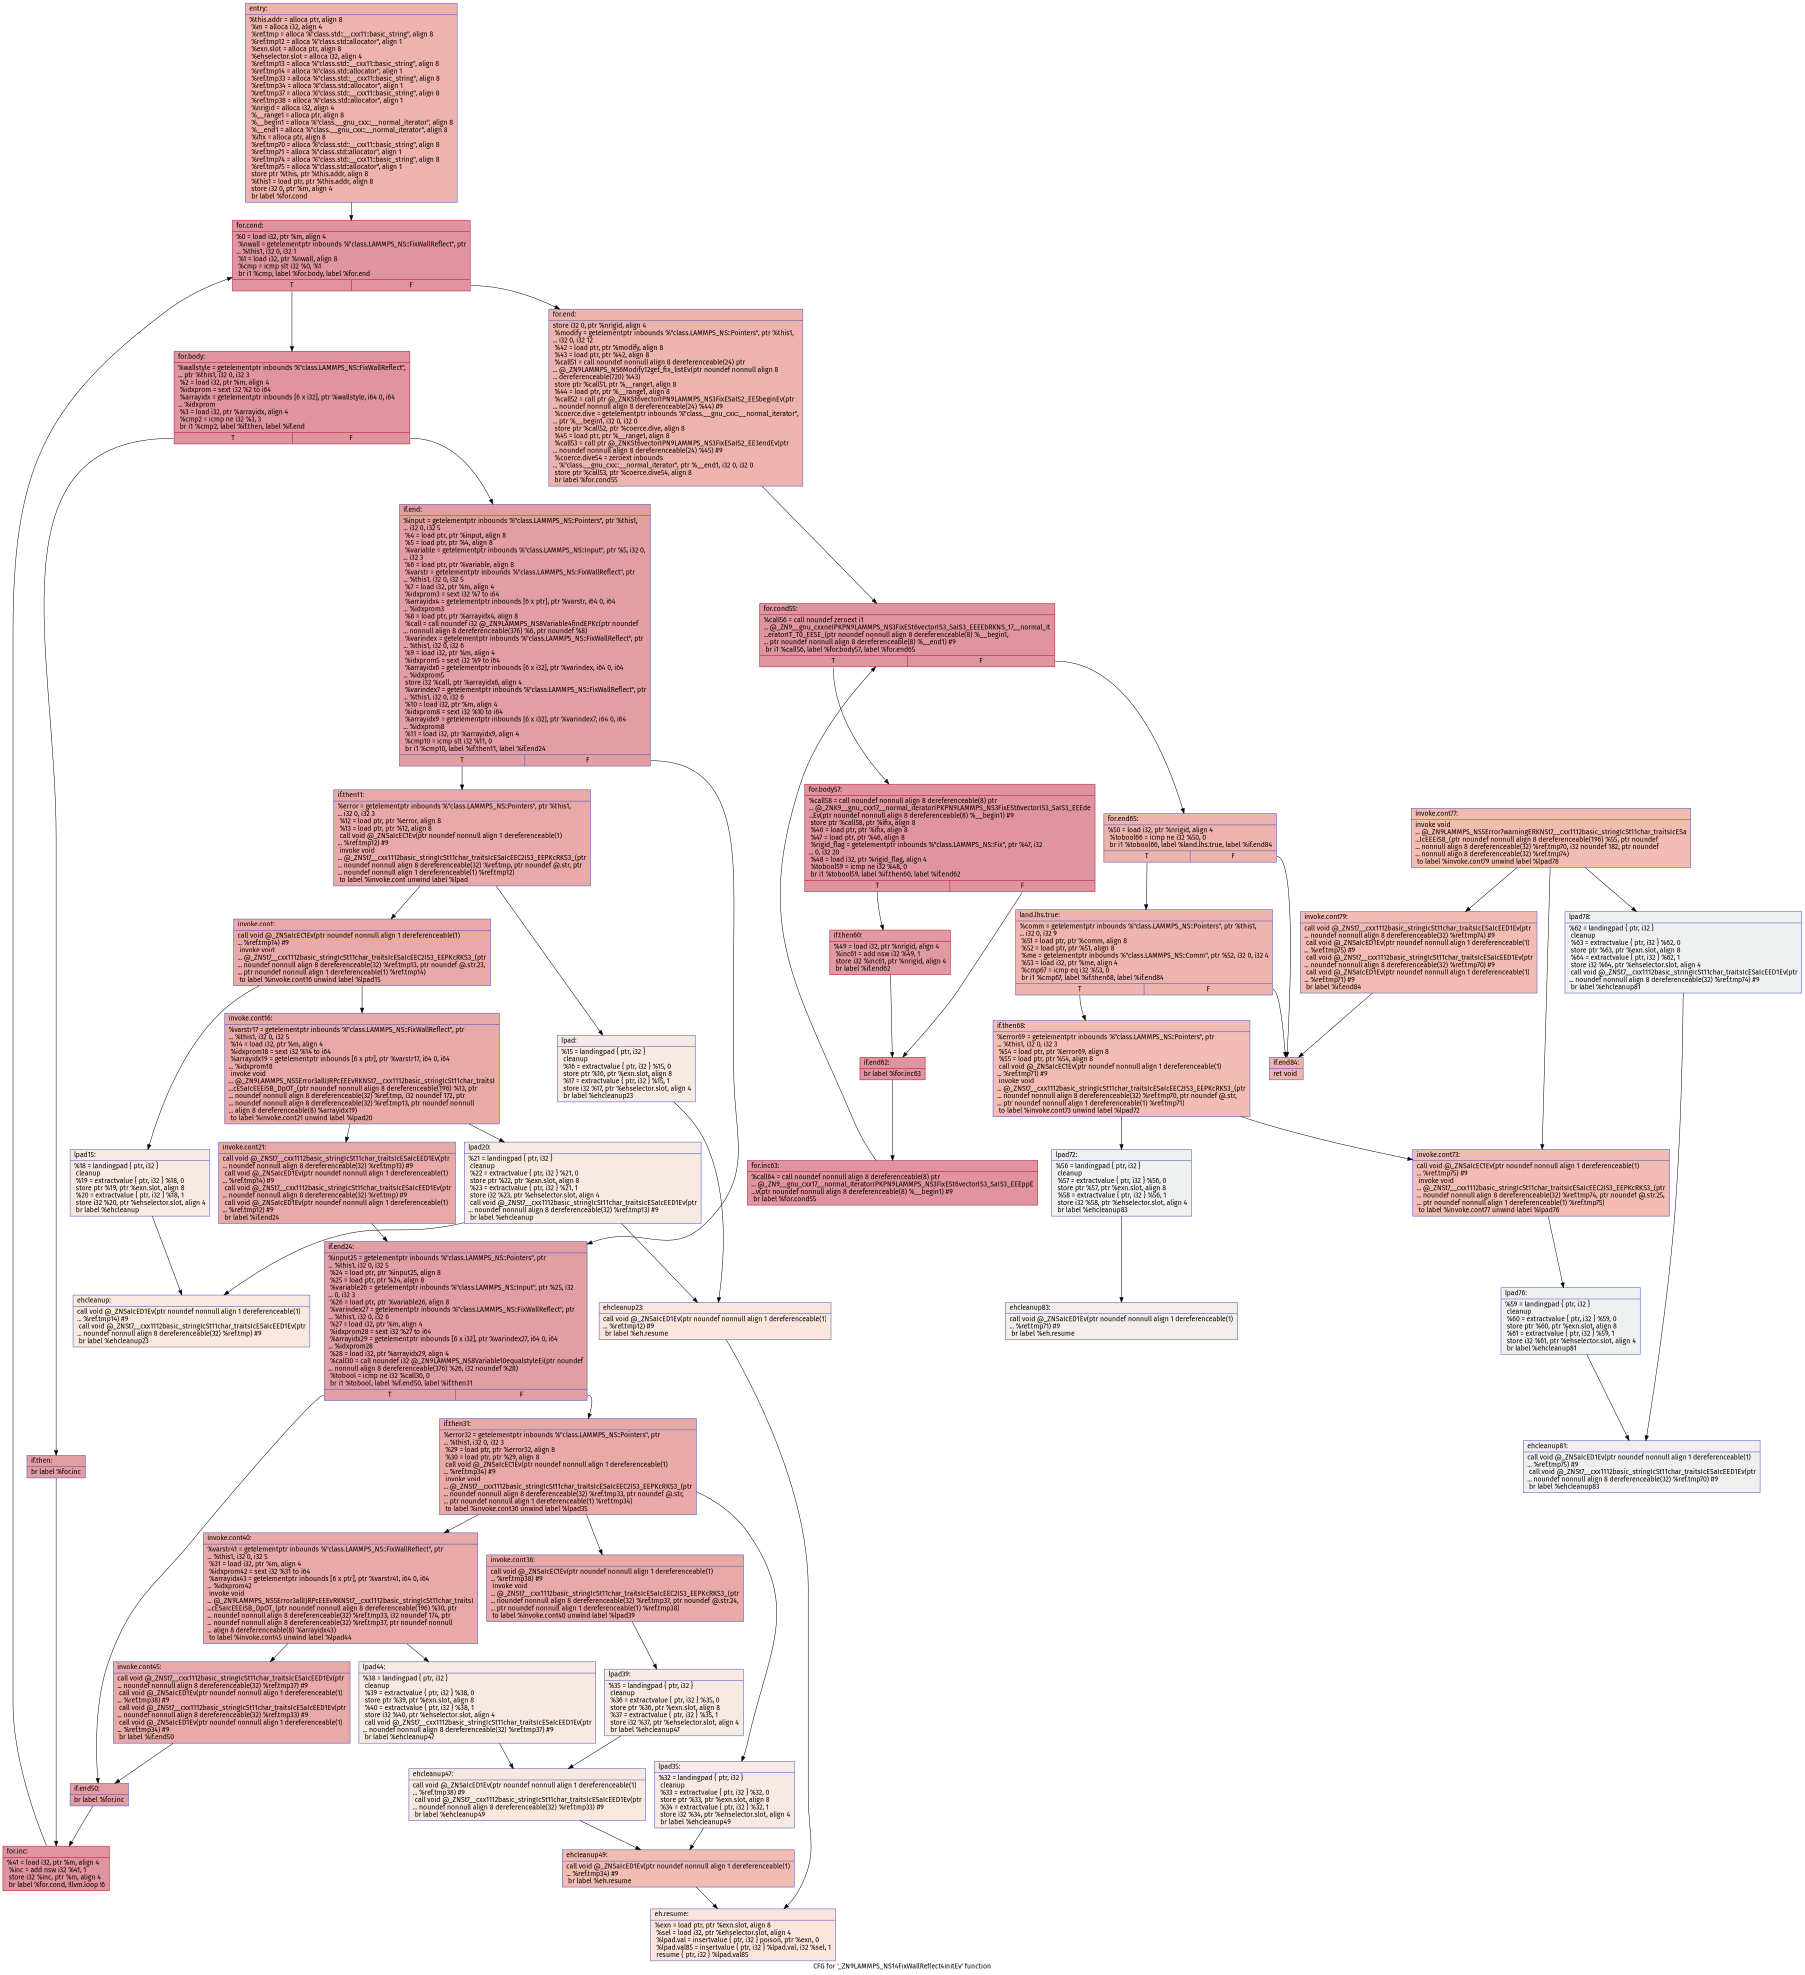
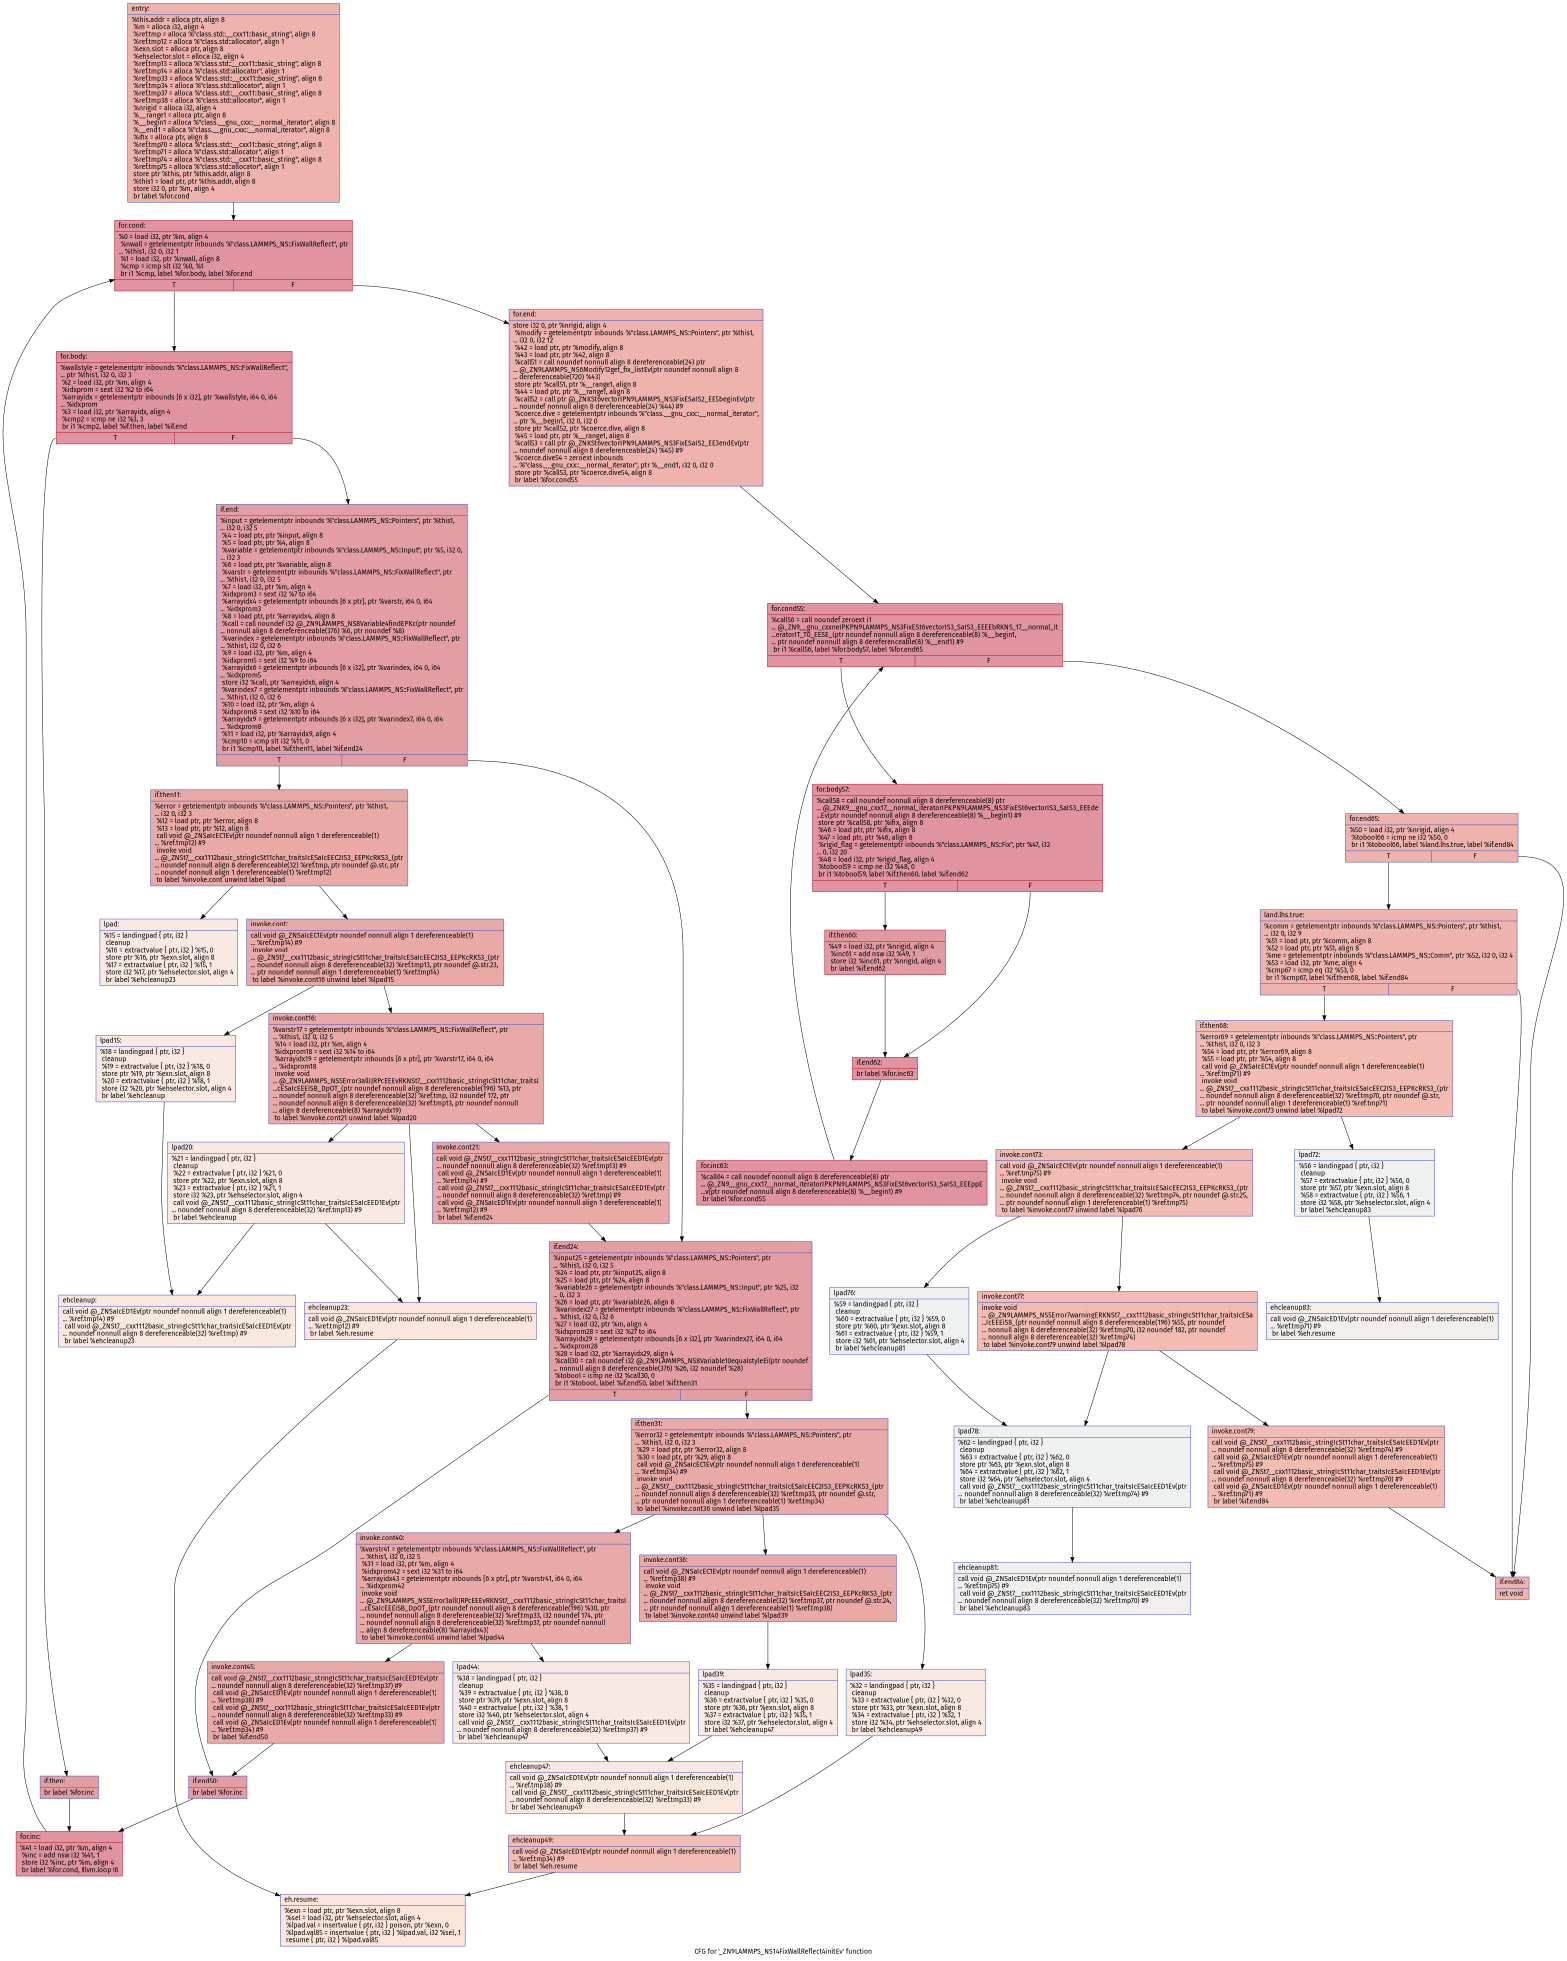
(1546, 1006) -> (1121, 1251)
(720, 1193) -> (414, 1211)
(1607, 1395) -> (963, 1391)
